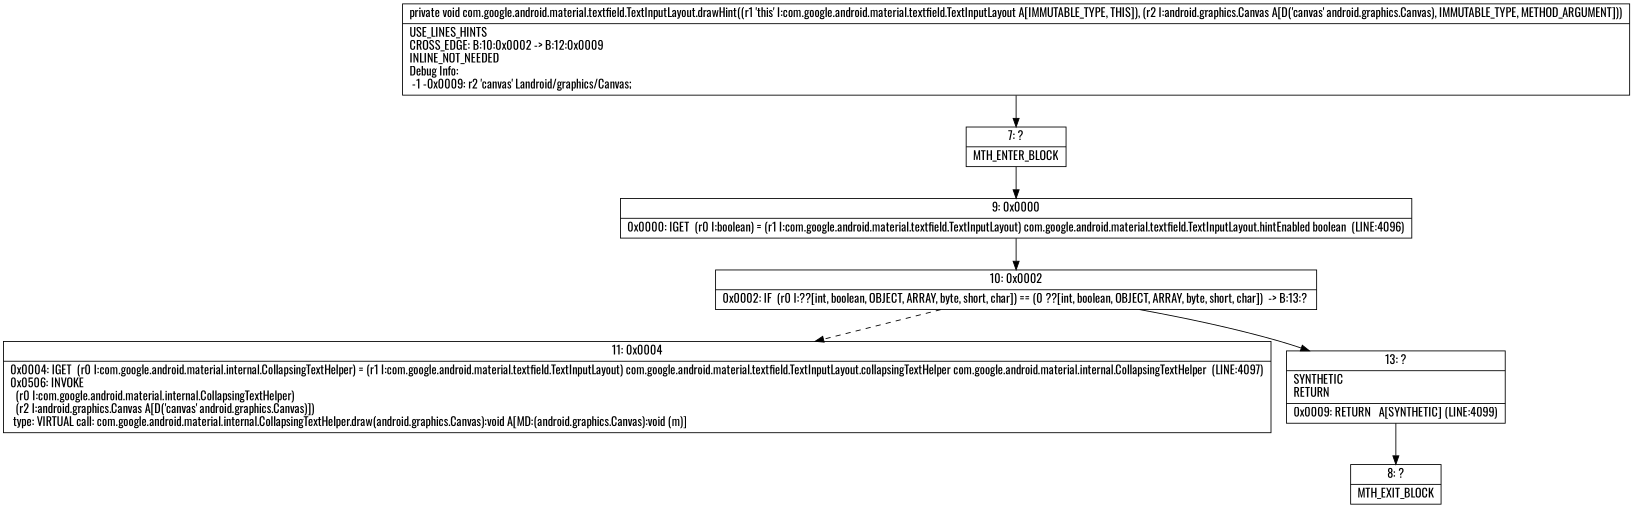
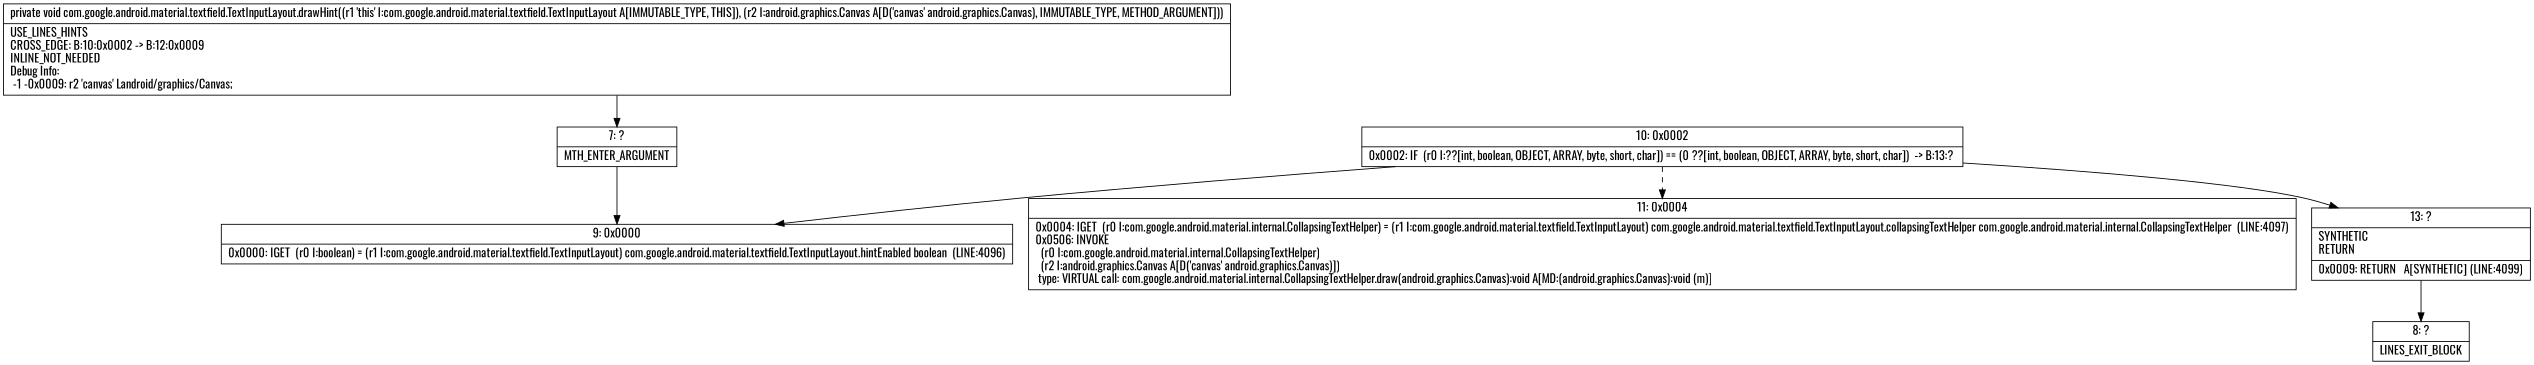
(1016, 156) -> (617, 156)
(1016, 250) -> (1089, 192)
(1396, 494) -> (2421, 351)
